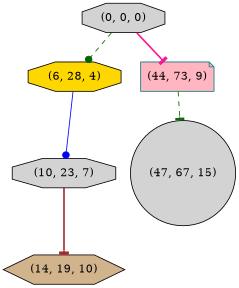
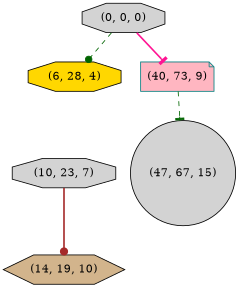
(177, 77) -> (177, 77)
(70, 122) -> none
(64, 219) -> (64, 219)
